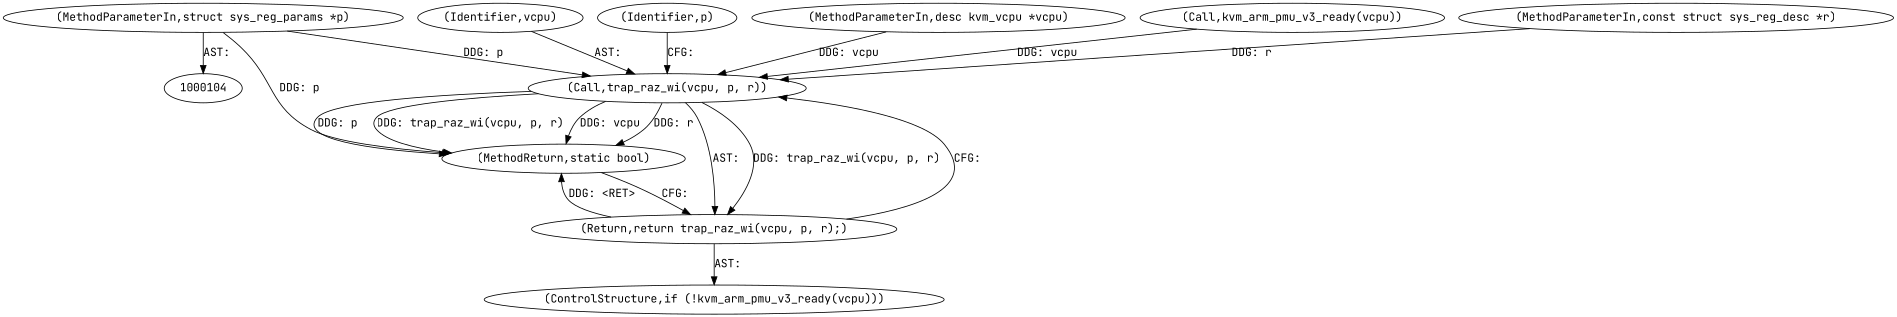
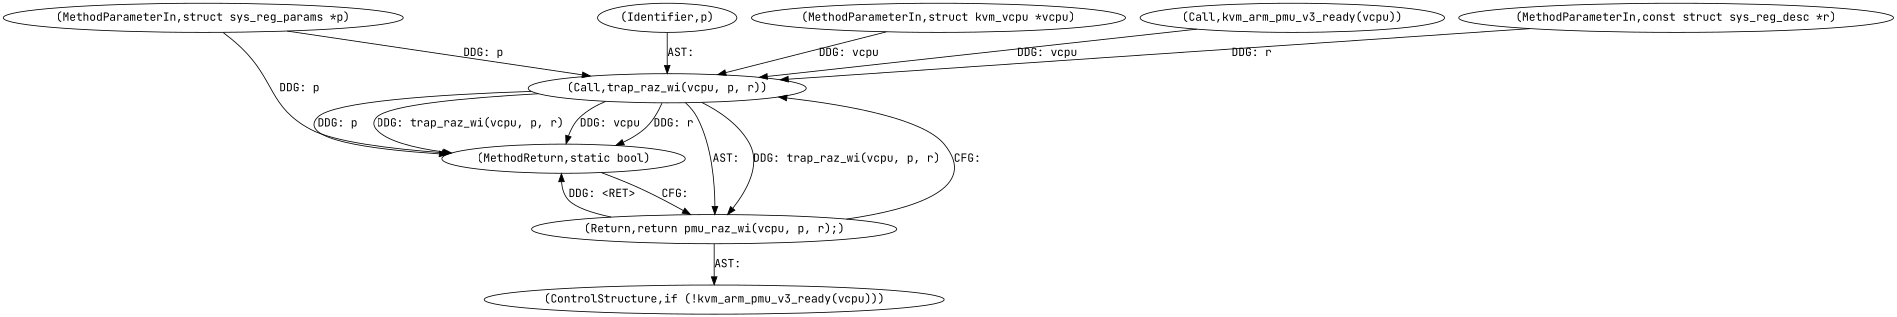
(500, 18) -> none
(938, 18) -> (938, 18)
(684, 53) -> (684, 53)
(203, 88) -> none
(714, 229) -> (714, 229)
